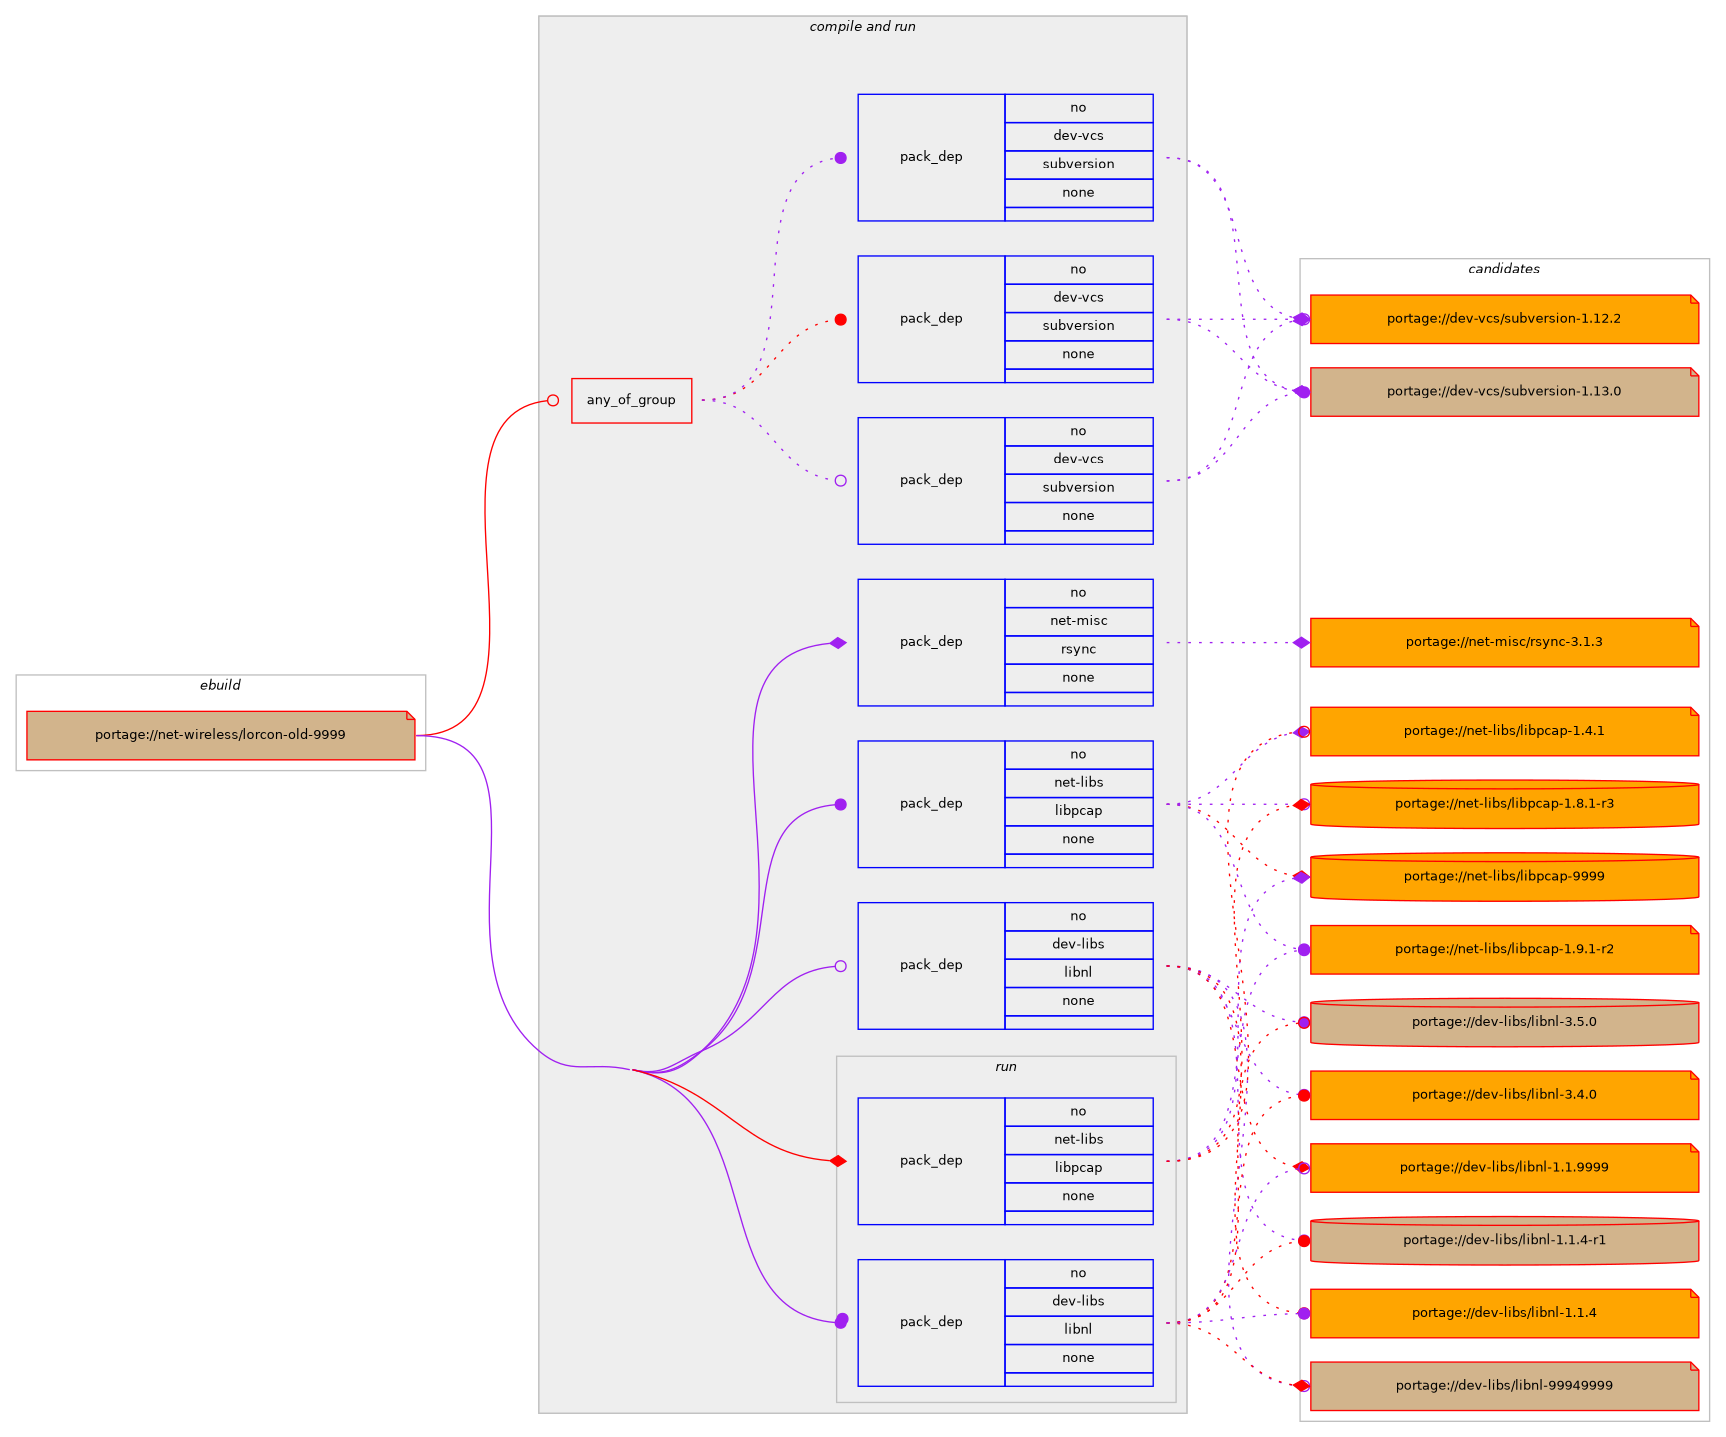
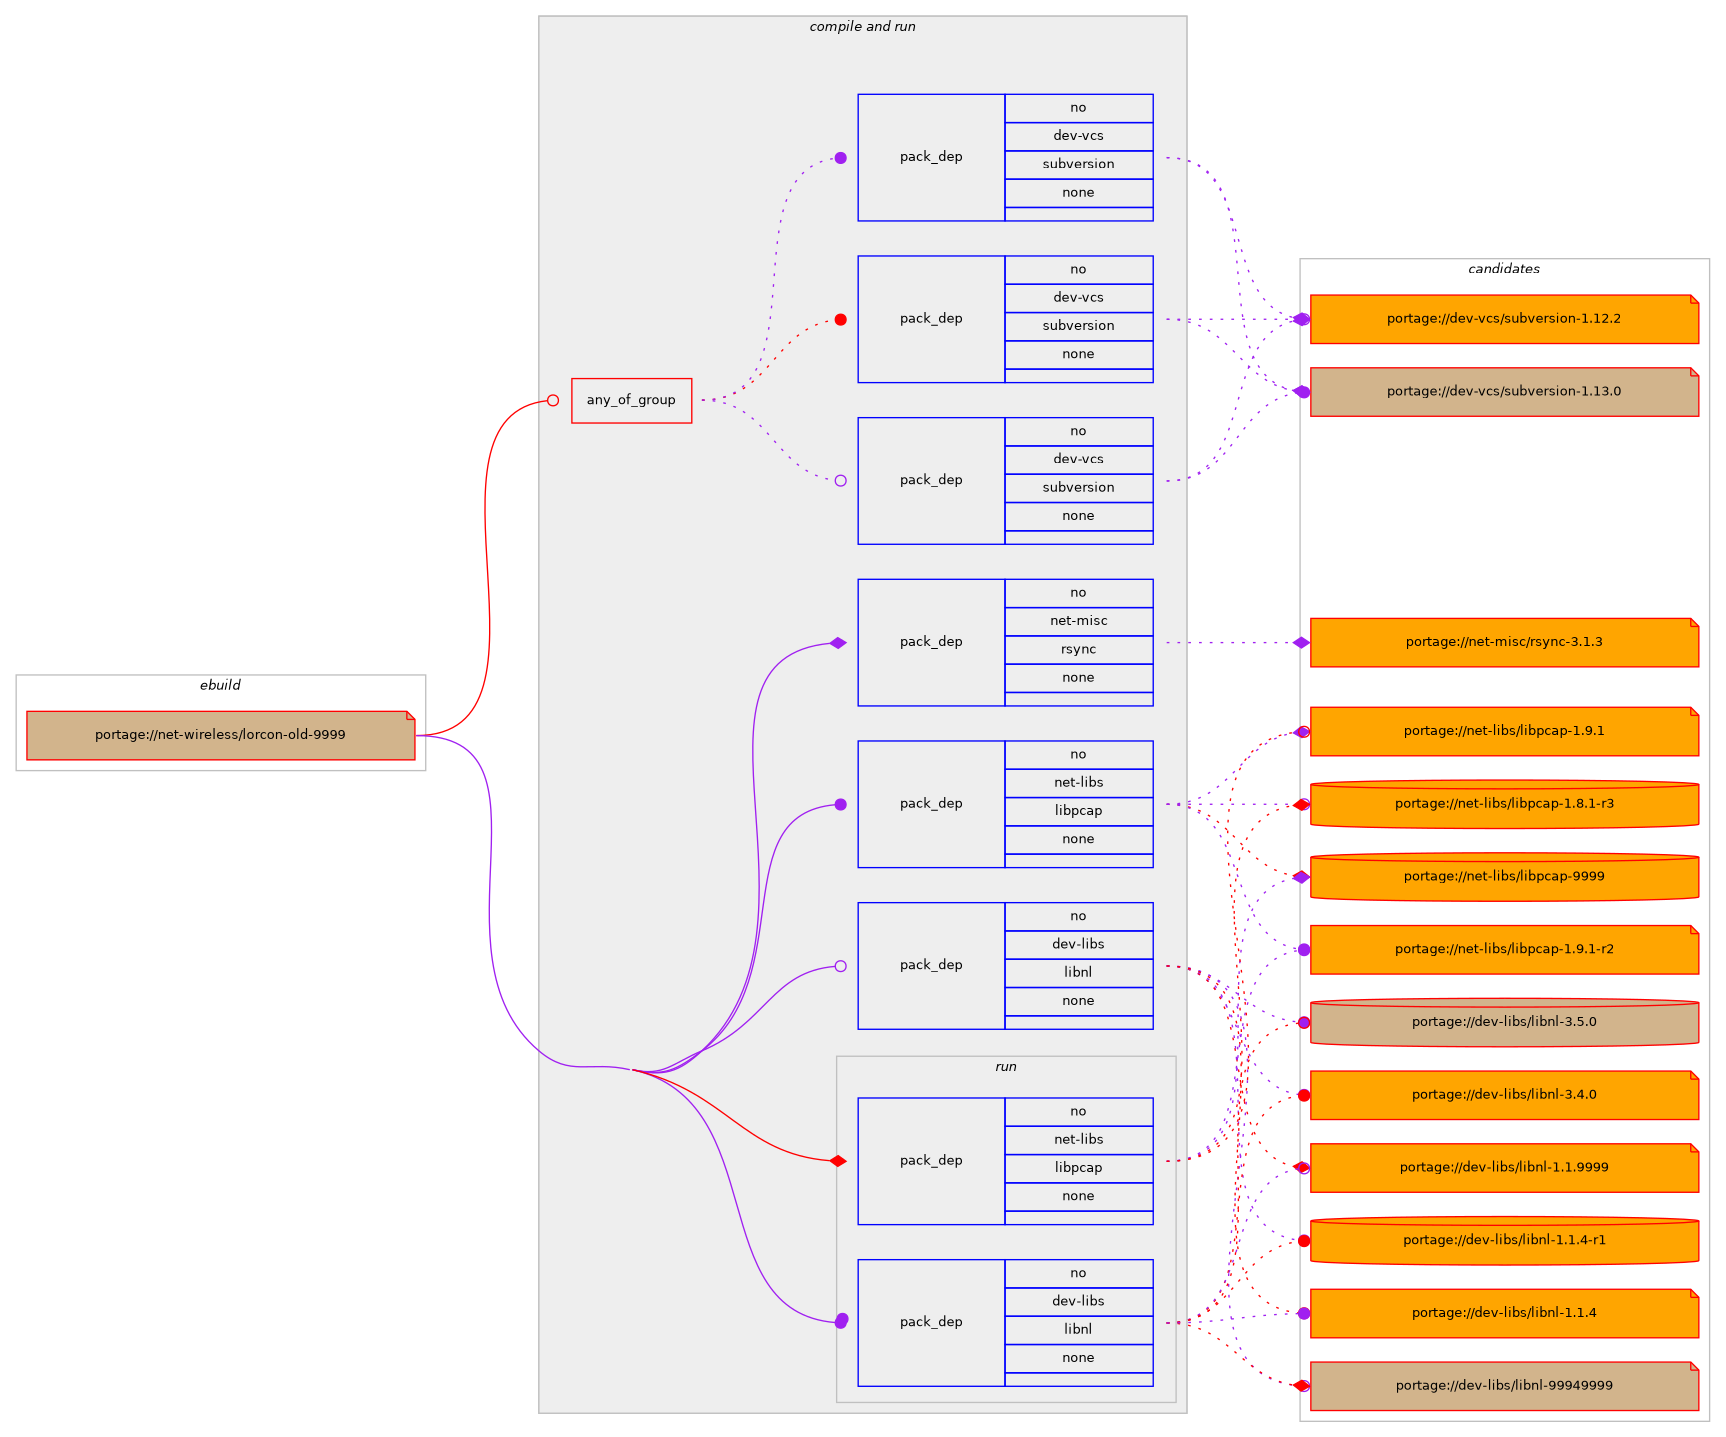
(1505, 732) -> (1505, 732)
(1505, 1241) -> (1505, 1241)
